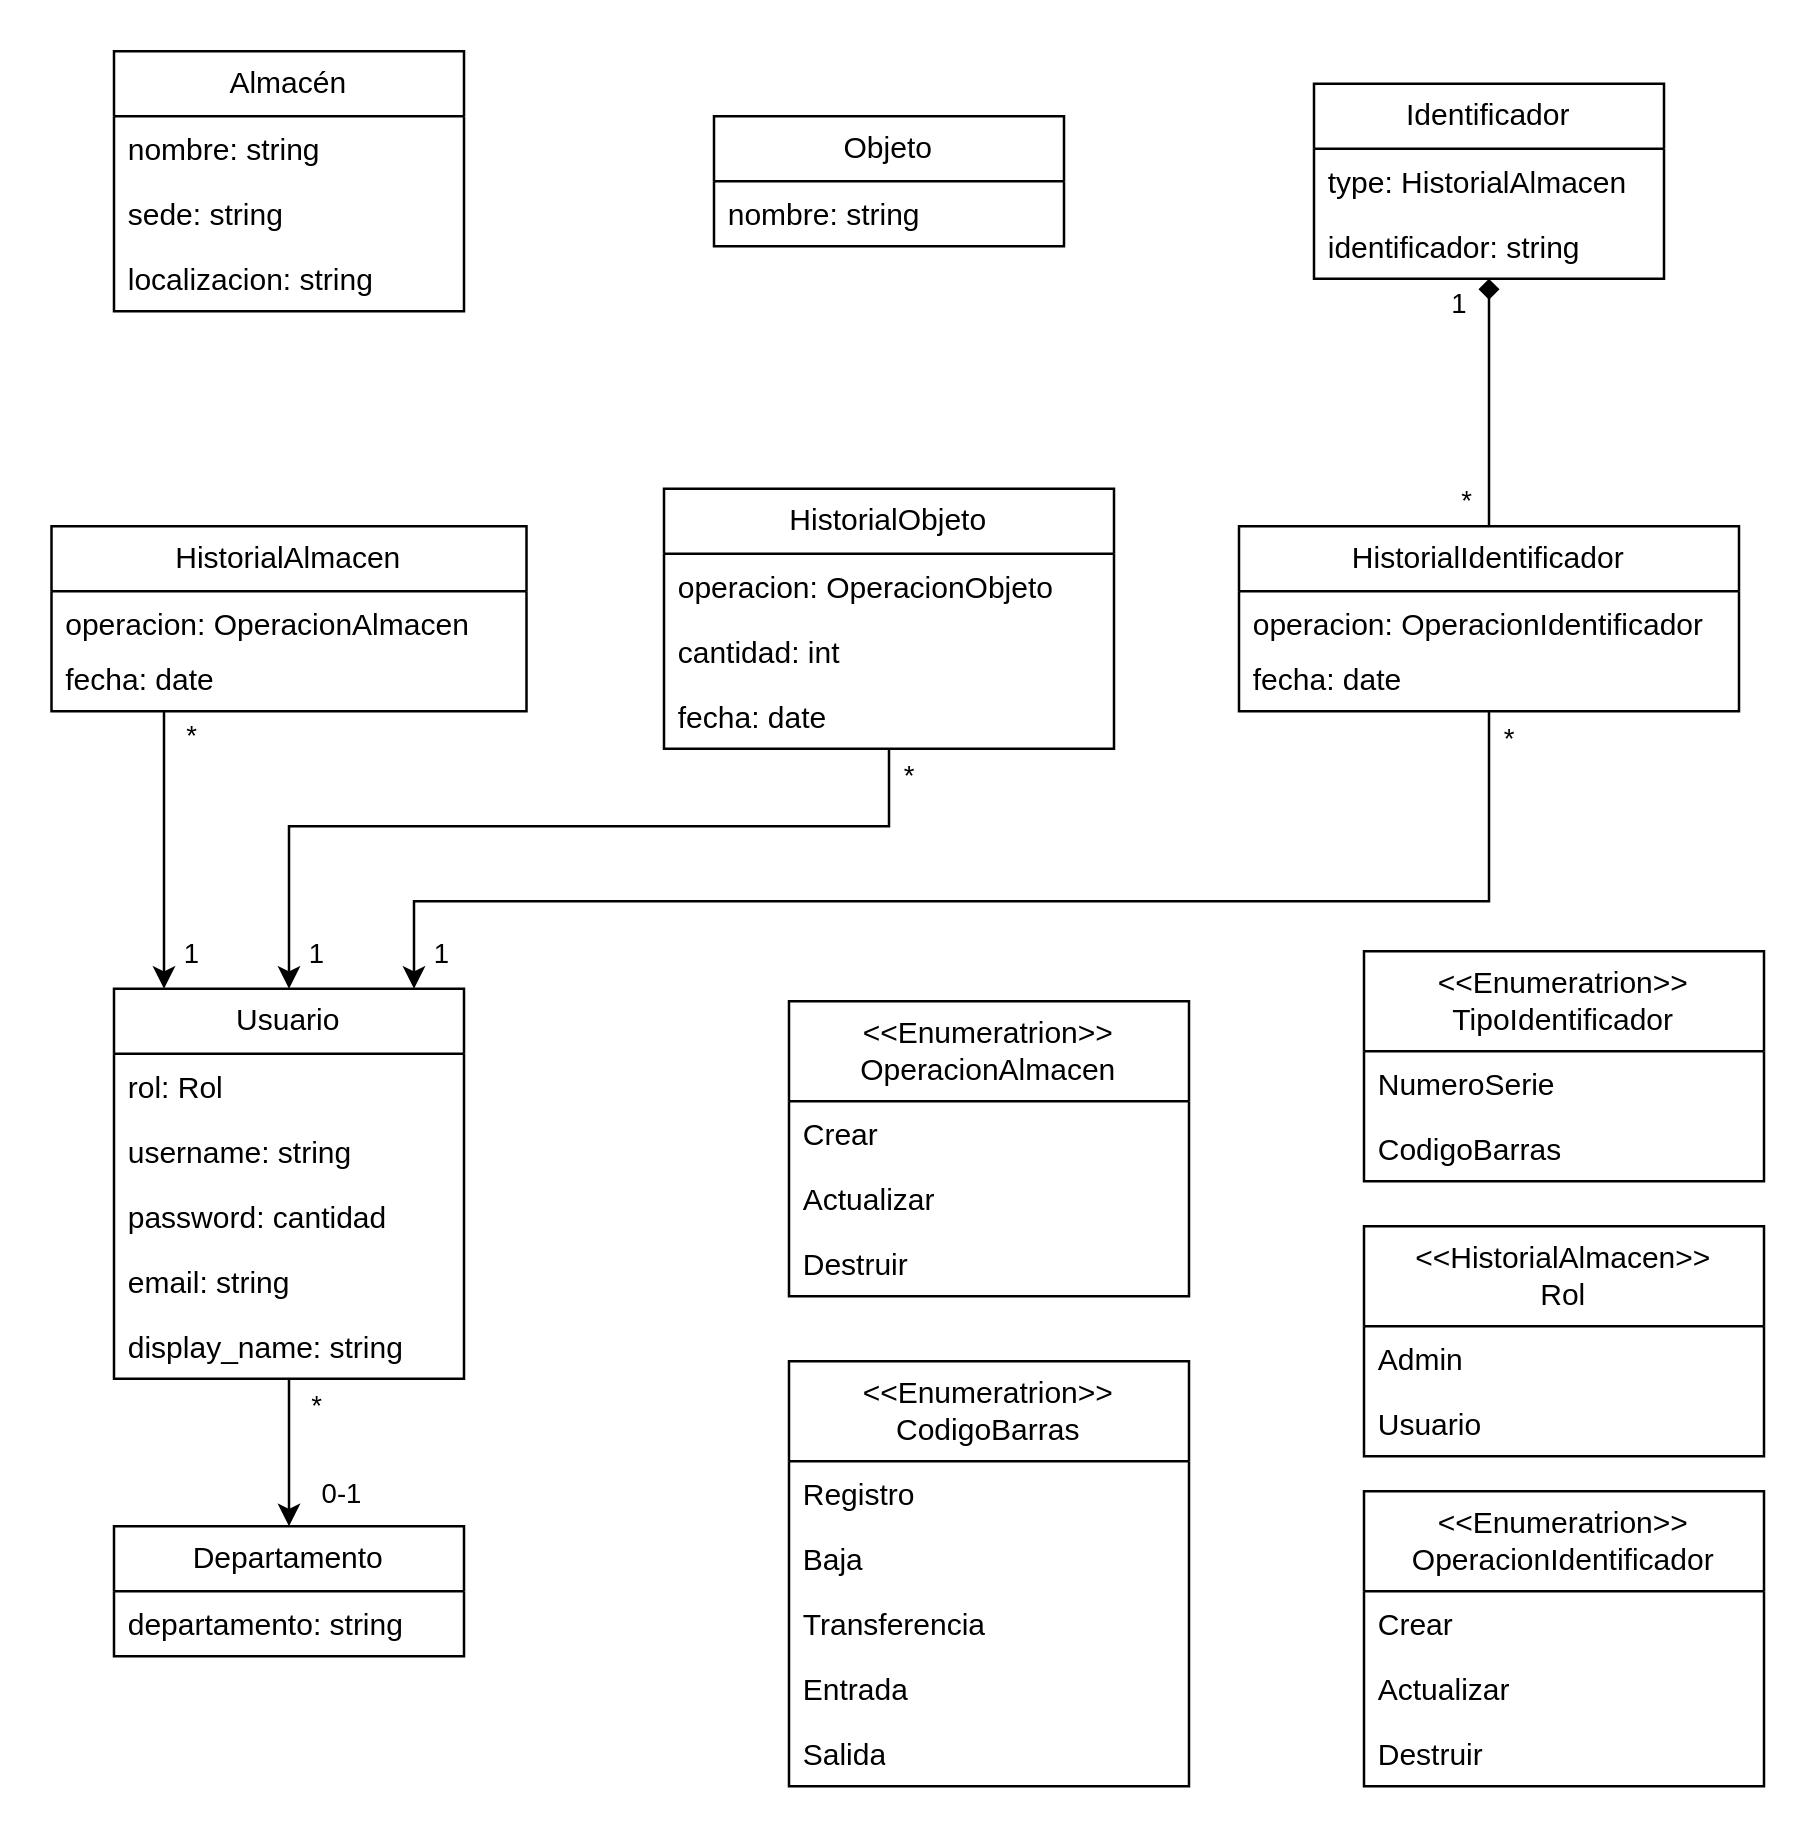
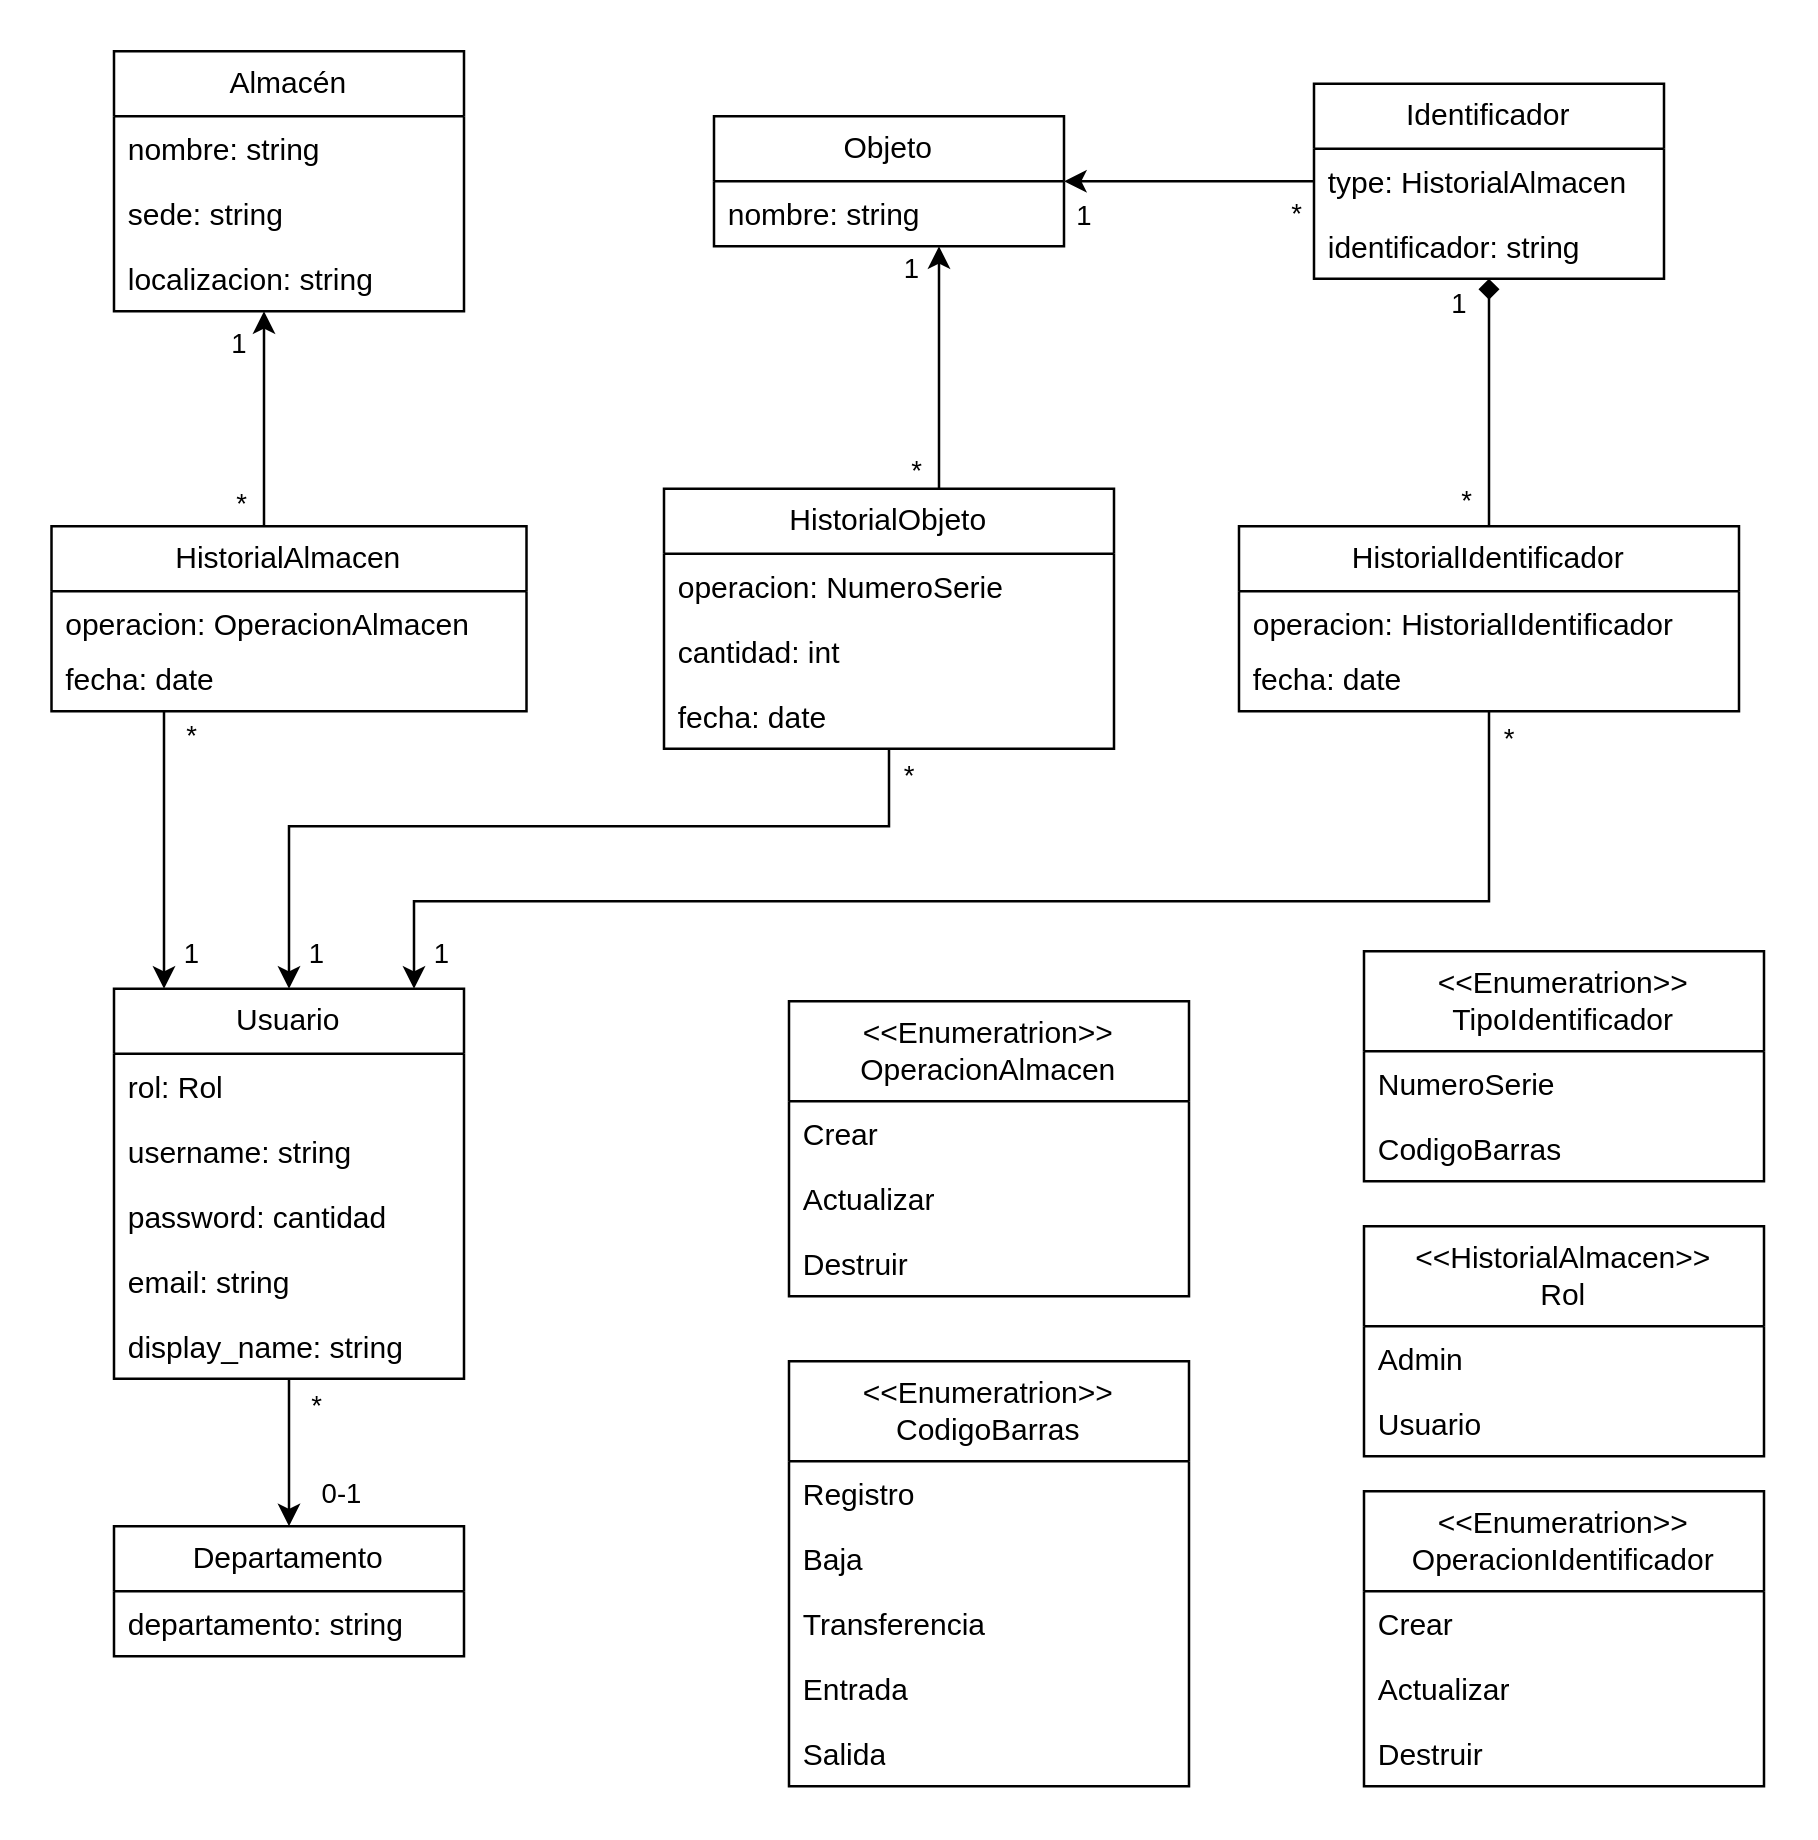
none -> (1197, 181)
none -> (939, 373)
none -> (264, 425)
(882, 589) -> (848, 589)
(1491, 645) -> (1491, 645)
